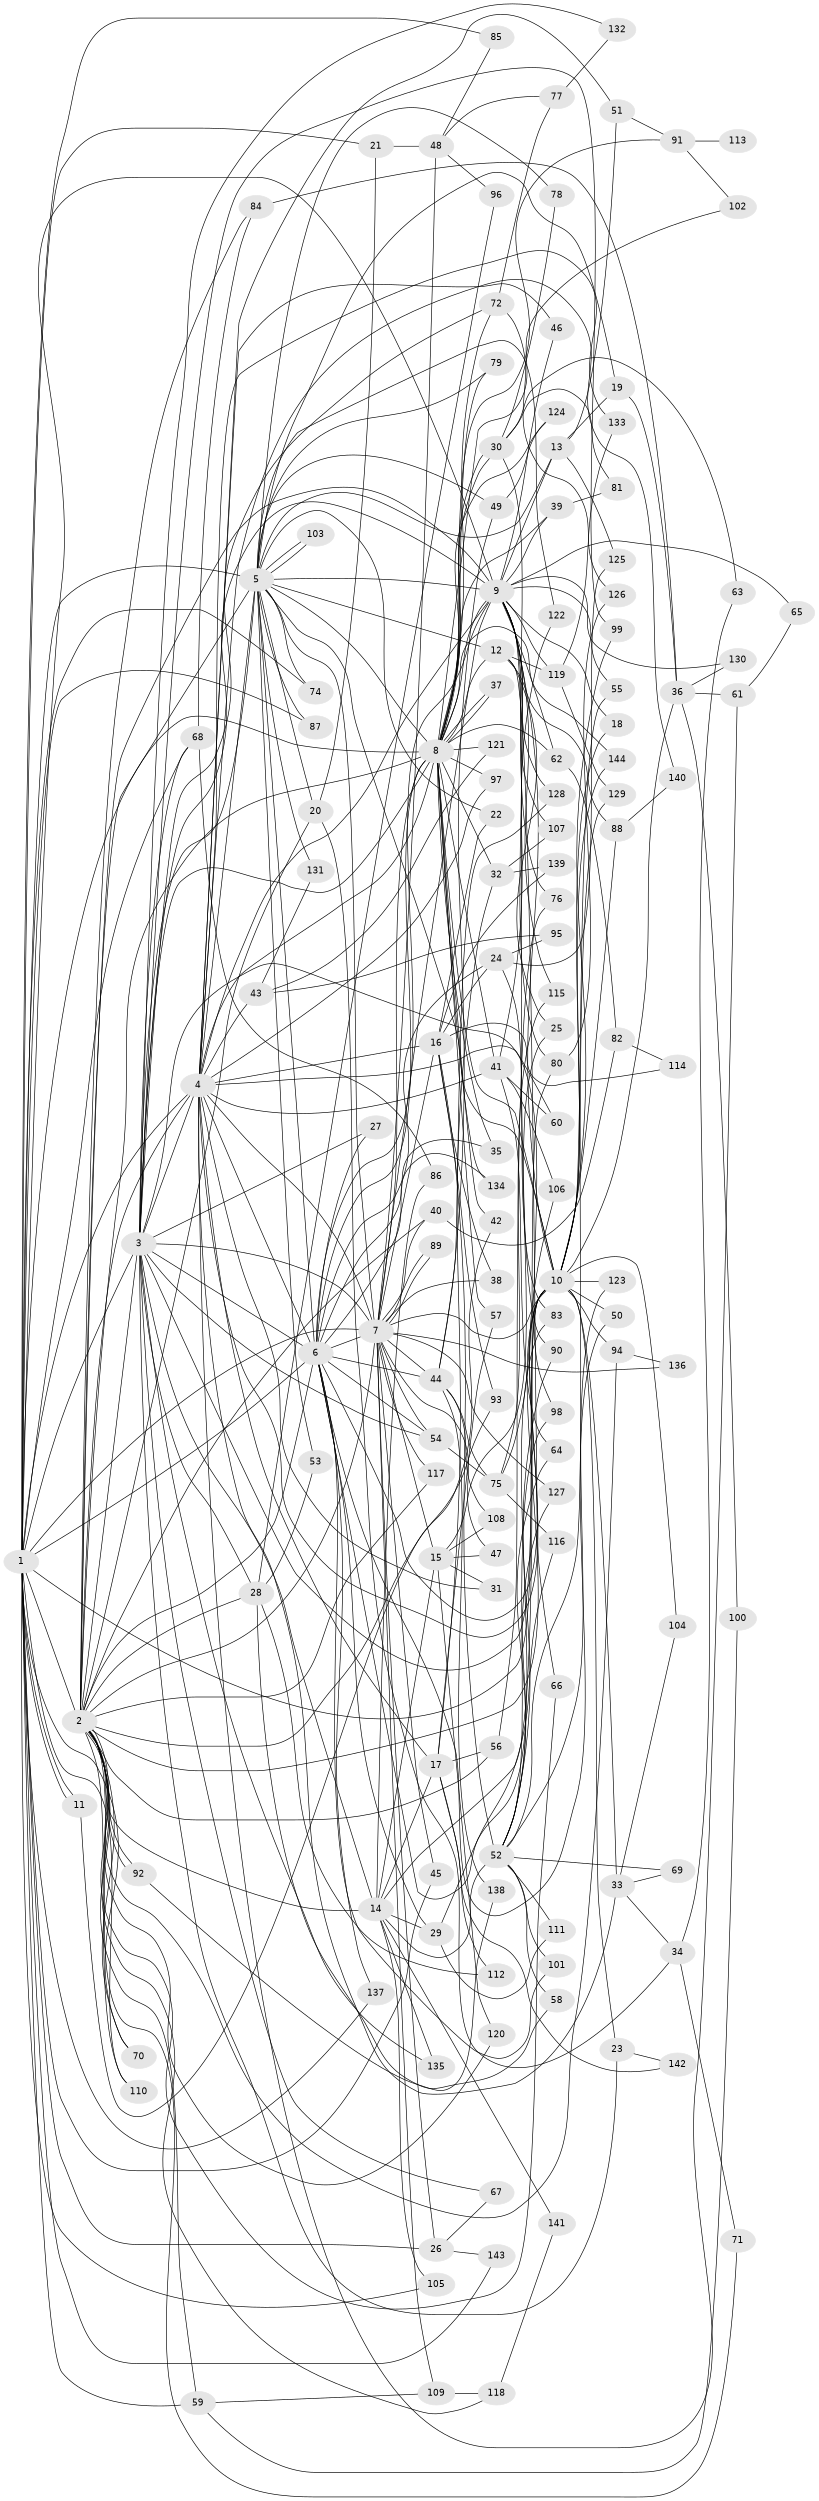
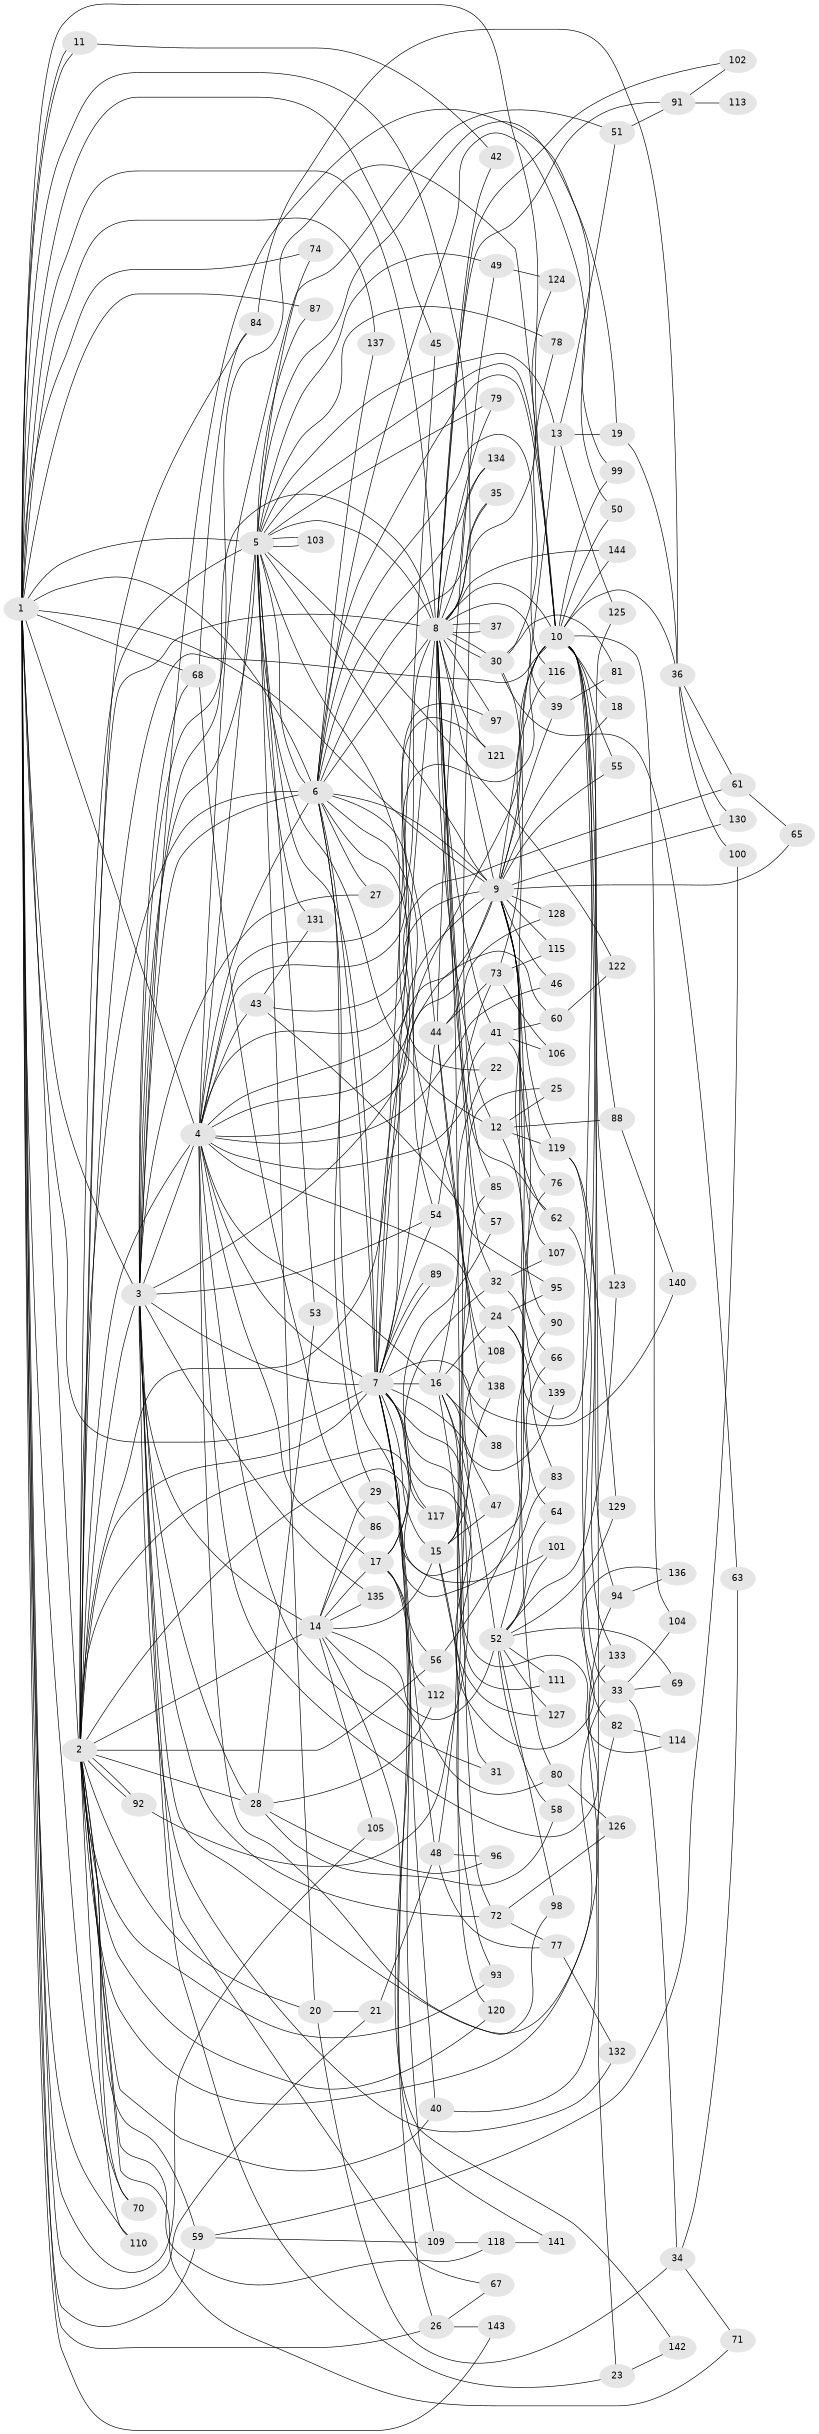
(522, 841) -> (586, 994)
(497, 1485) -> (497, 974)
(497, 1999) -> (463, 1553)
